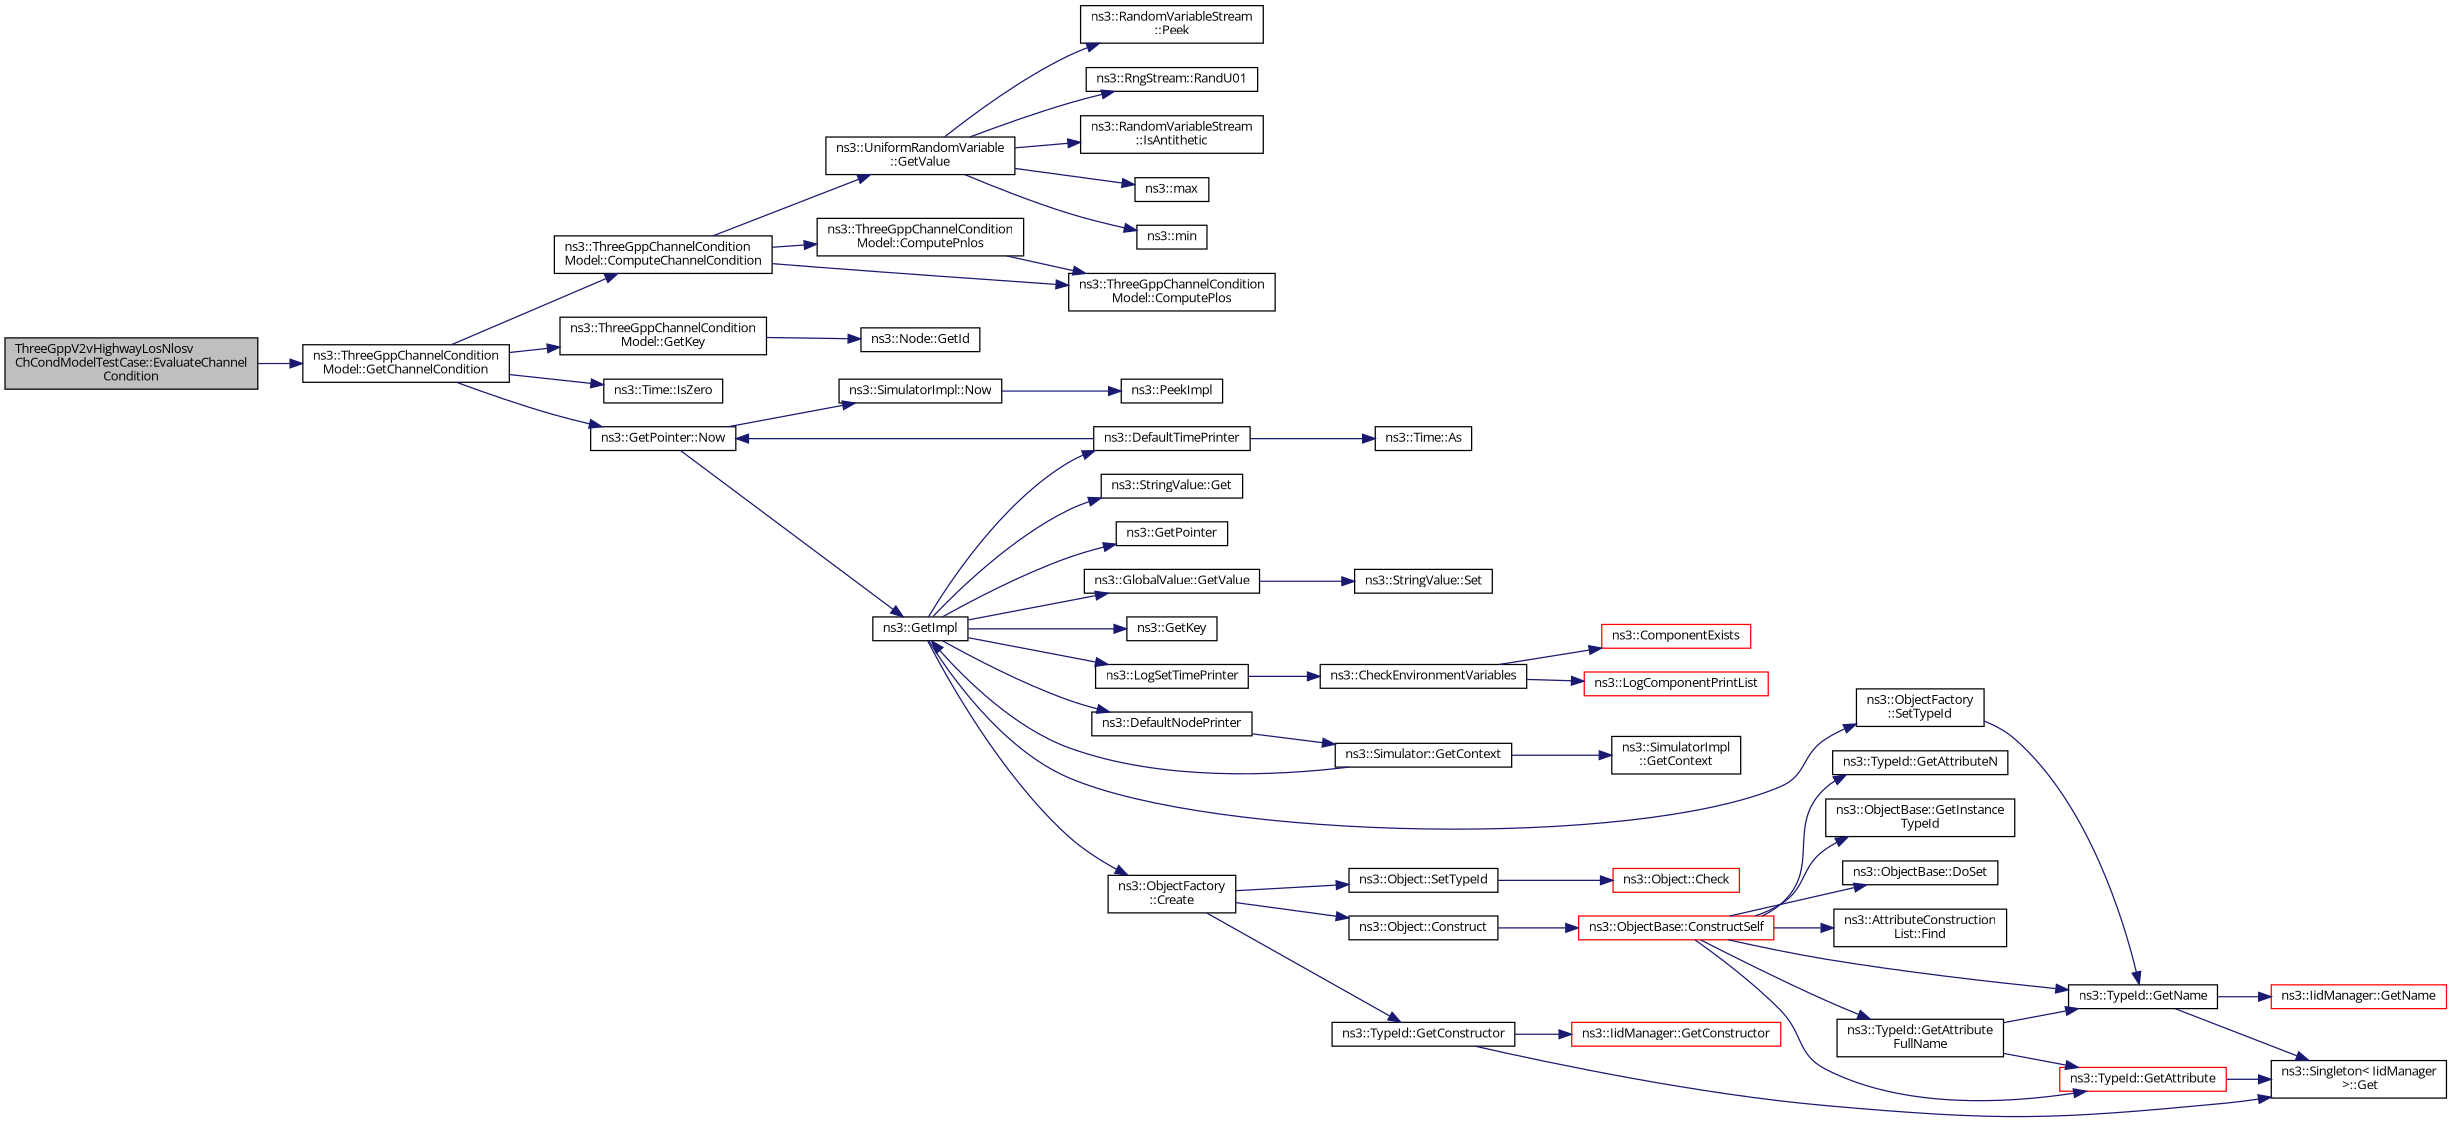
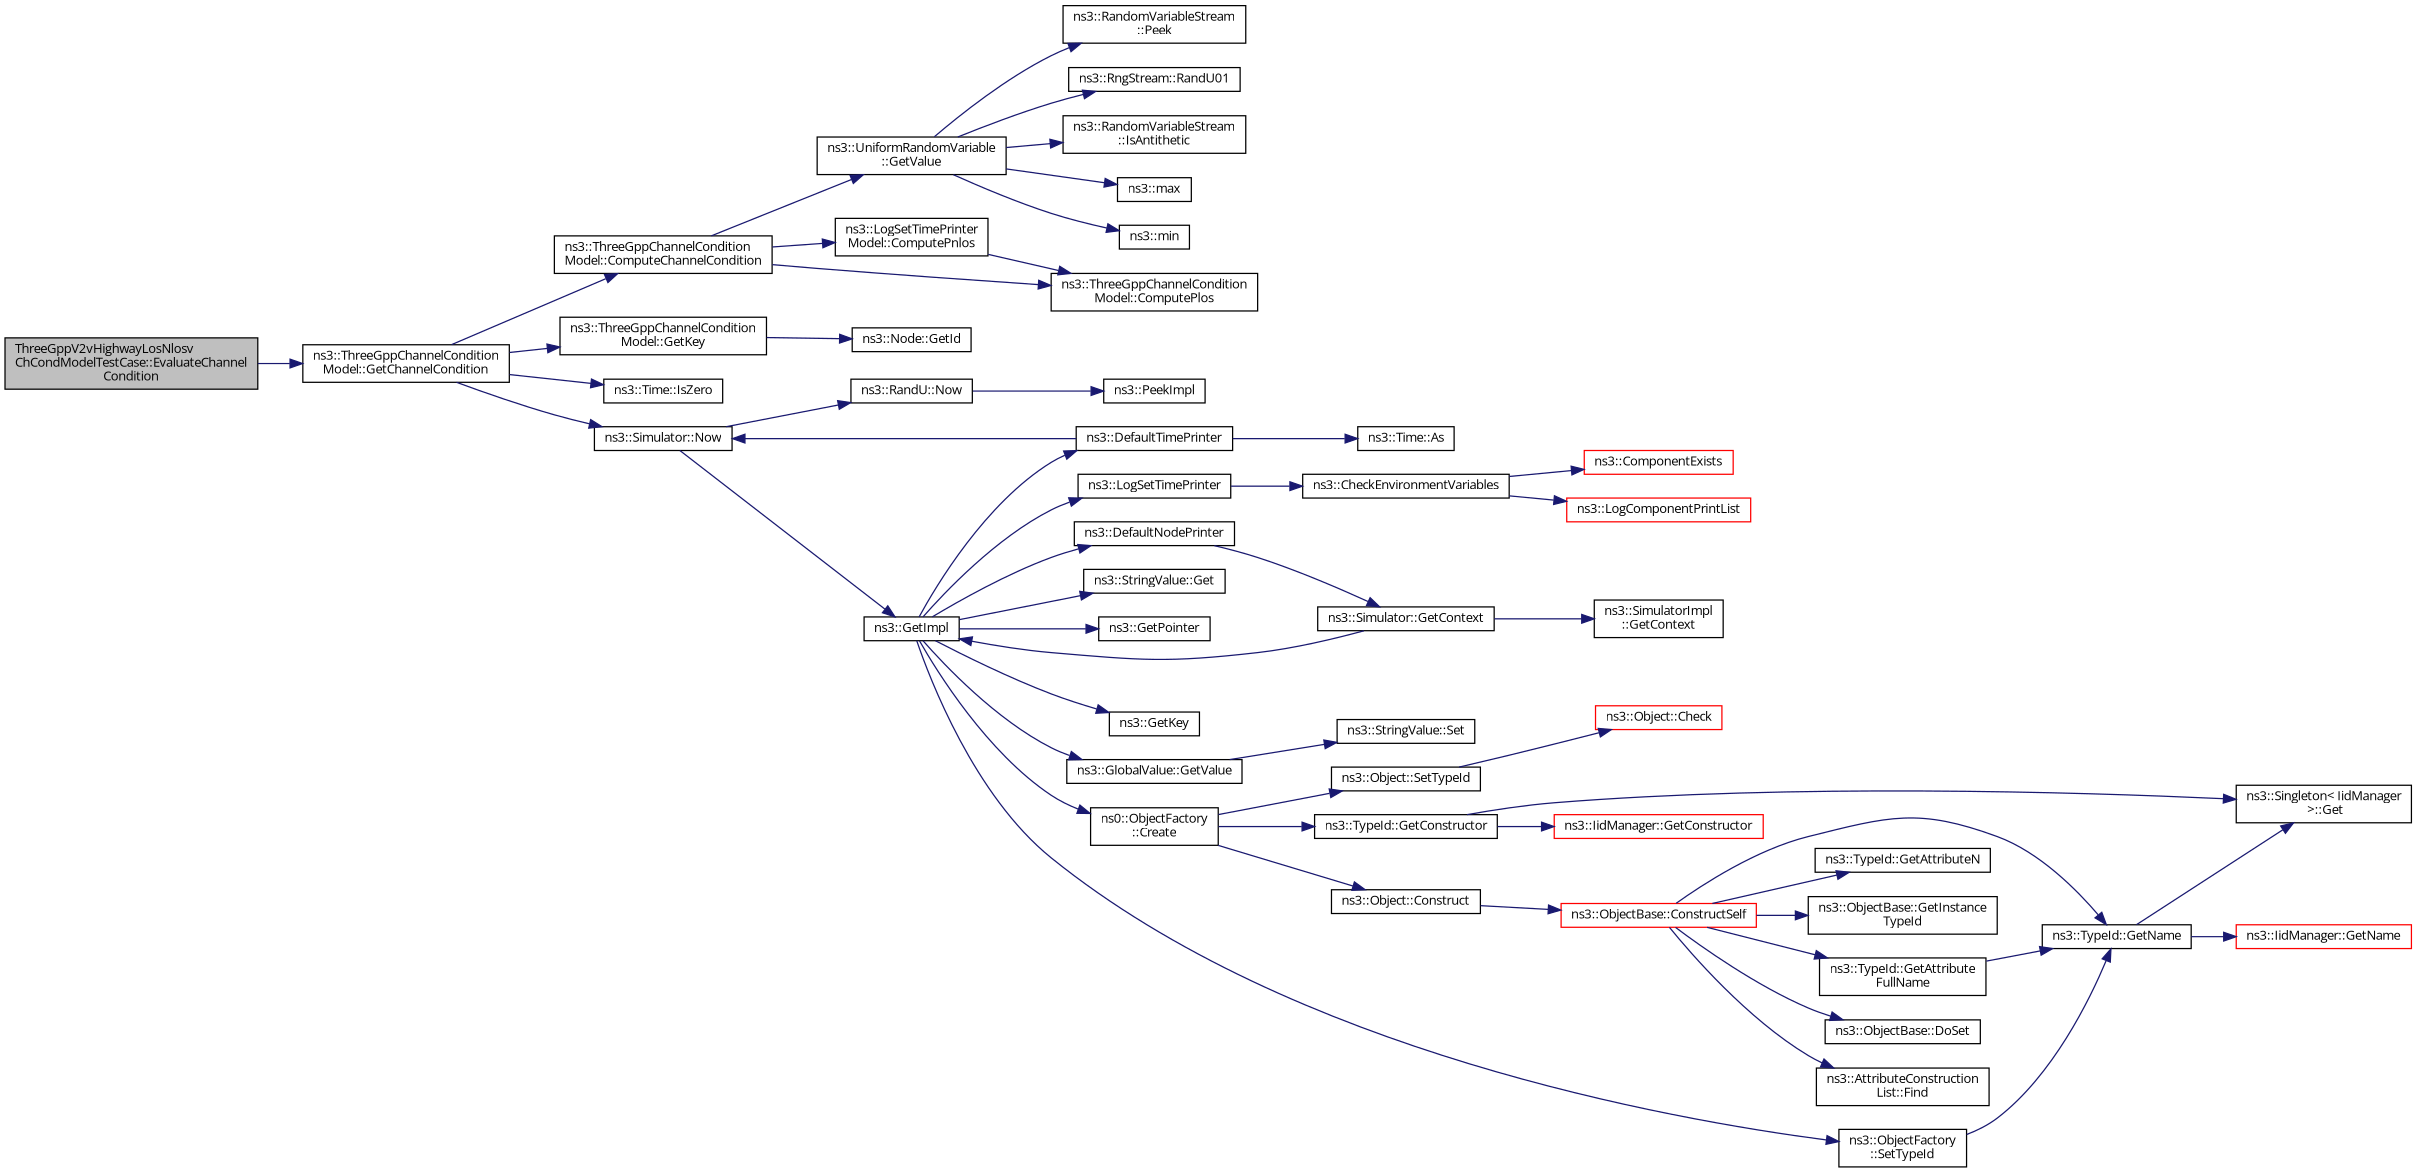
(920, 237) -> (912, 237)
(920, 391) -> (912, 391)
(663, 439) -> (663, 439)
(1172, 894) -> (1154, 827)
(2143, 1079) -> none
